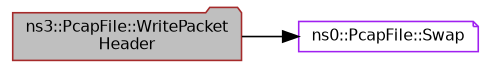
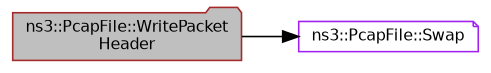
(388, 37) -> (388, 37)
